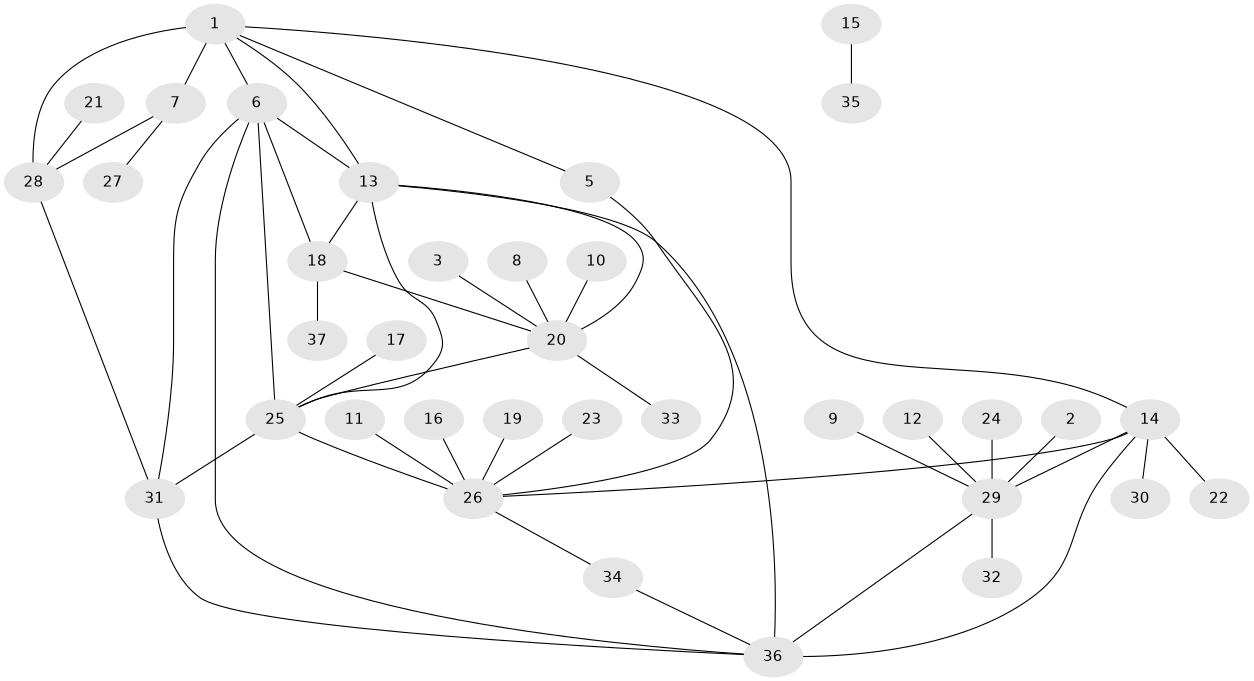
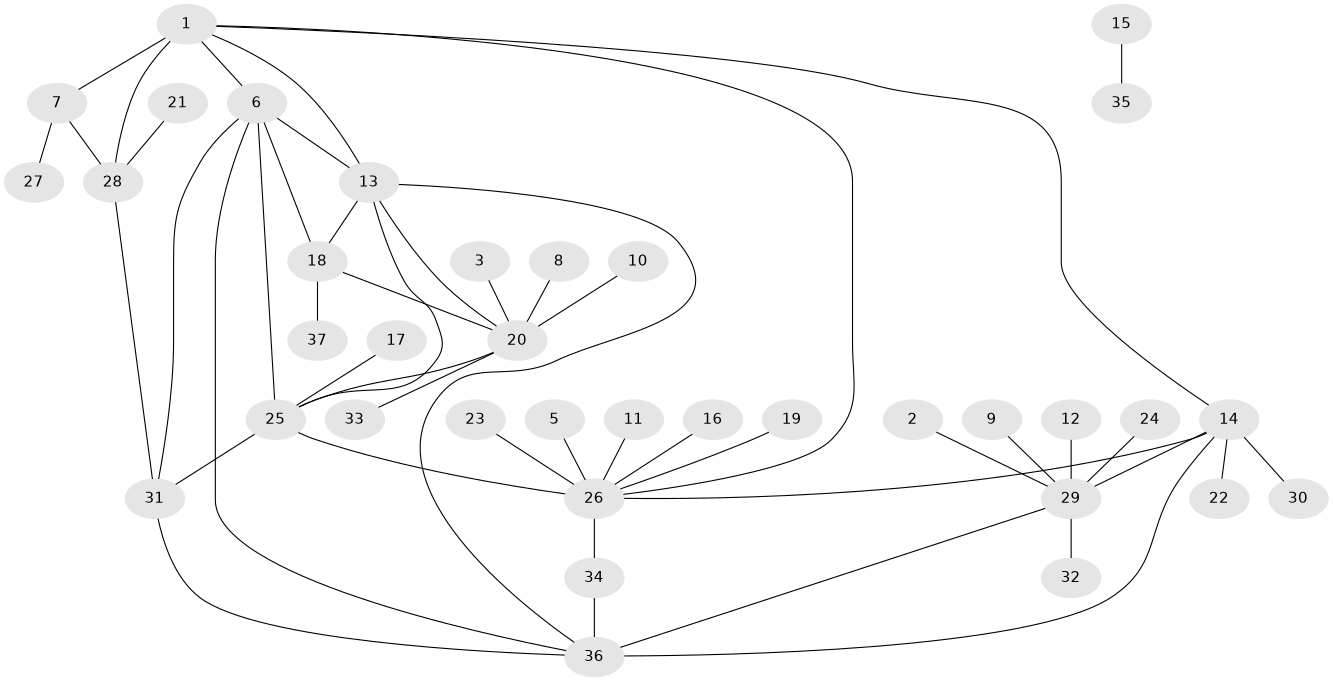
(403, 103) -> (788, 111)
